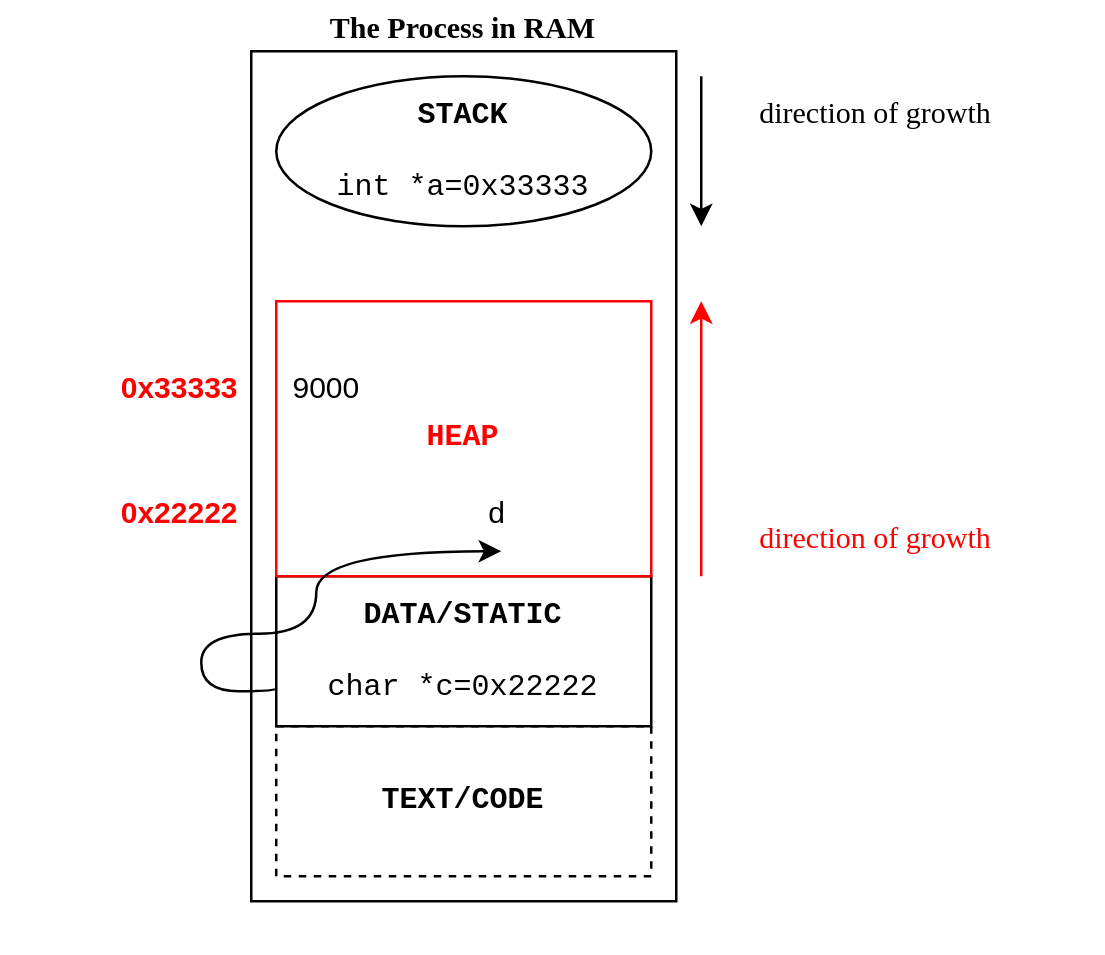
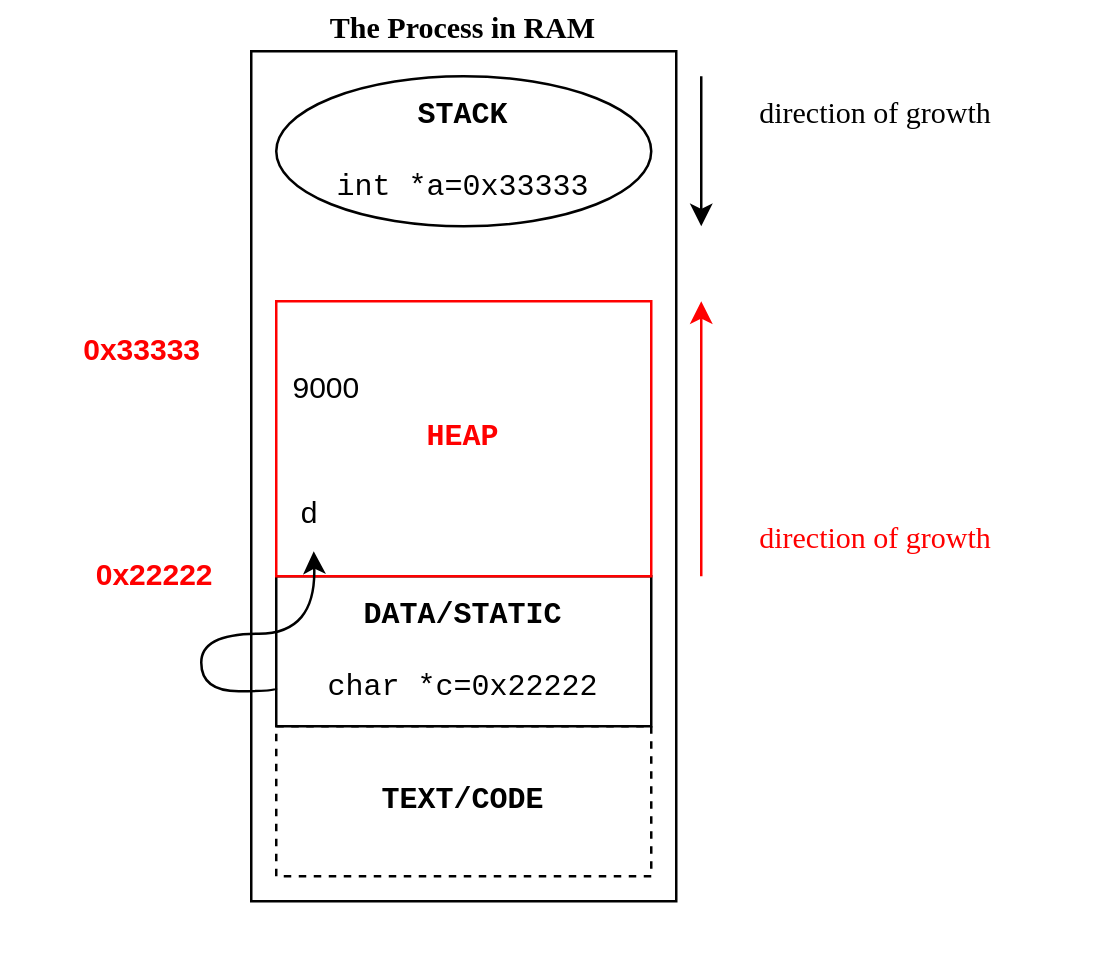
(151, 389) -> (114, 351)
(151, 514) -> (126, 576)
(539, 514) -> (351, 514)
